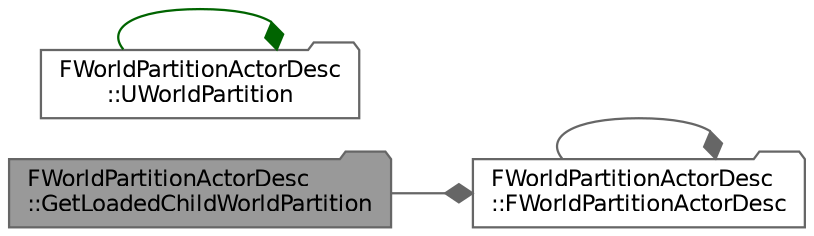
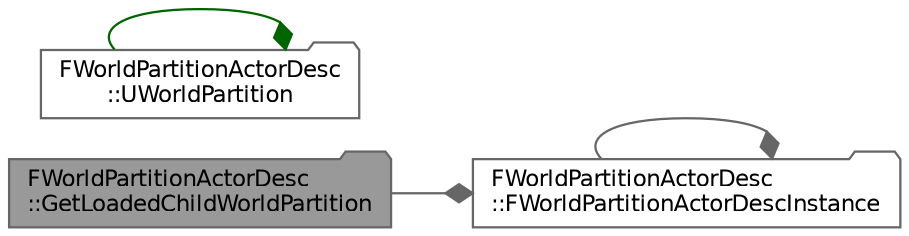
(639, 193) -> (687, 193)
